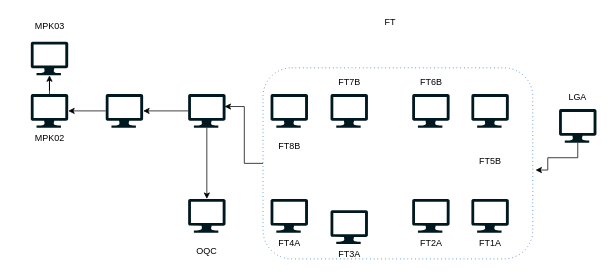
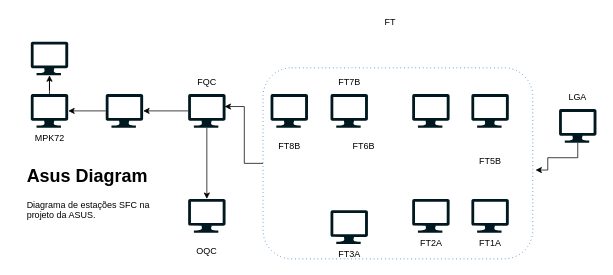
(49, 27) -> none
none -> (207, 83)
(431, 83) -> (363, 147)
(50, 139) -> (50, 139)
none -> (98, 207)
(289, 216) -> none
